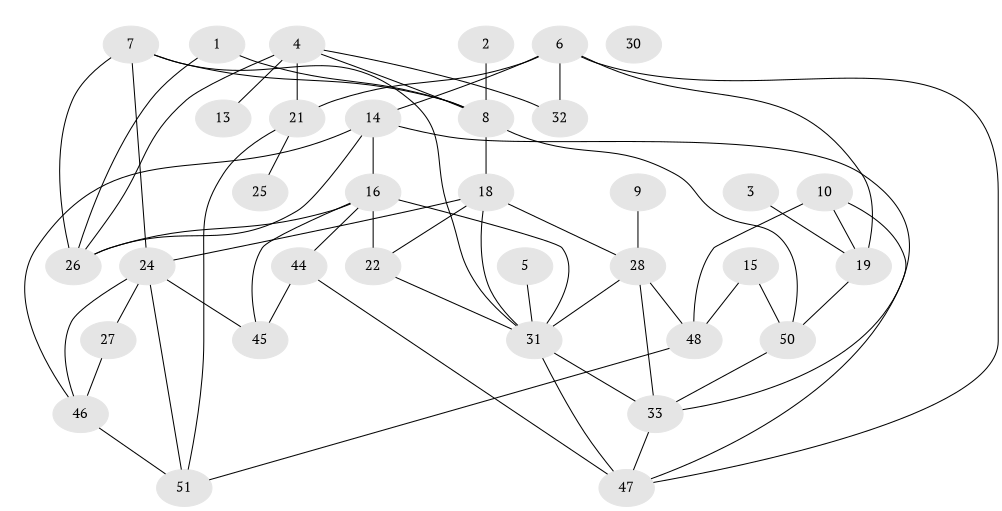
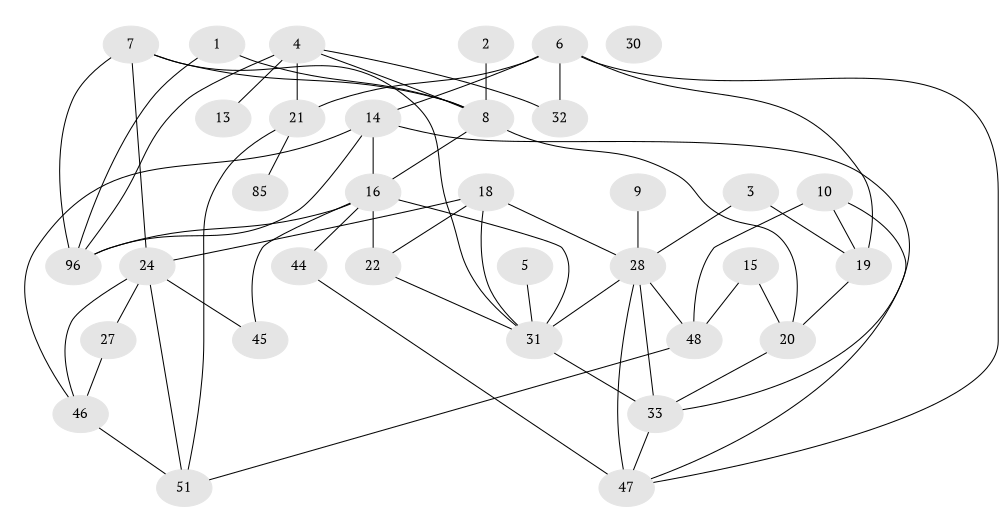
(486, 156) -> (429, 156)
(260, 192) -> (260, 192)
none -> (694, 229)
(73, 266) -> (73, 266)
(280, 303) -> none
(788, 340) -> (788, 340)
(575, 417) -> (619, 377)
